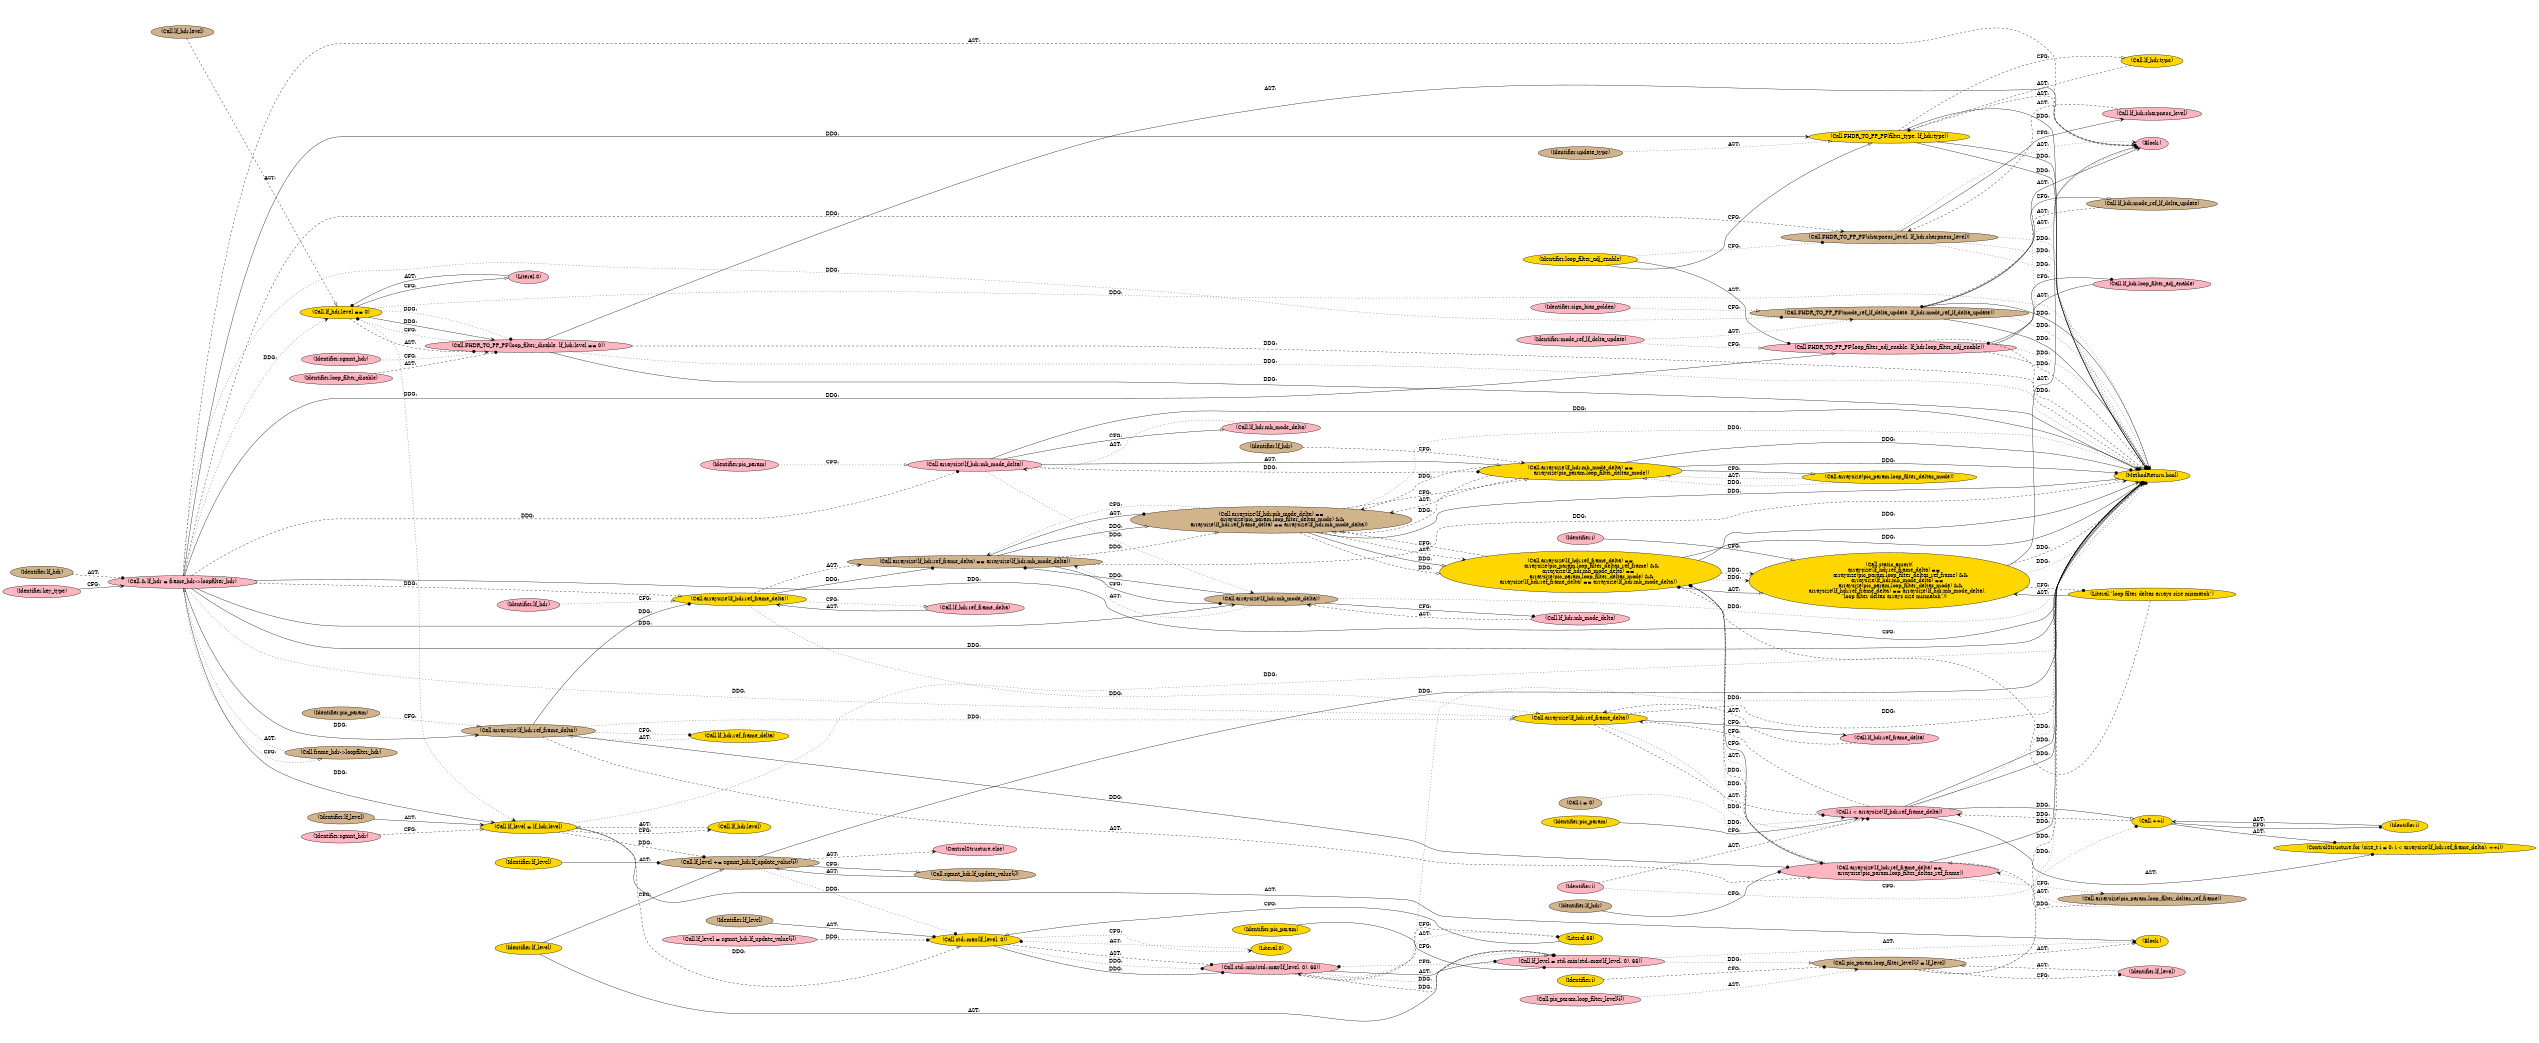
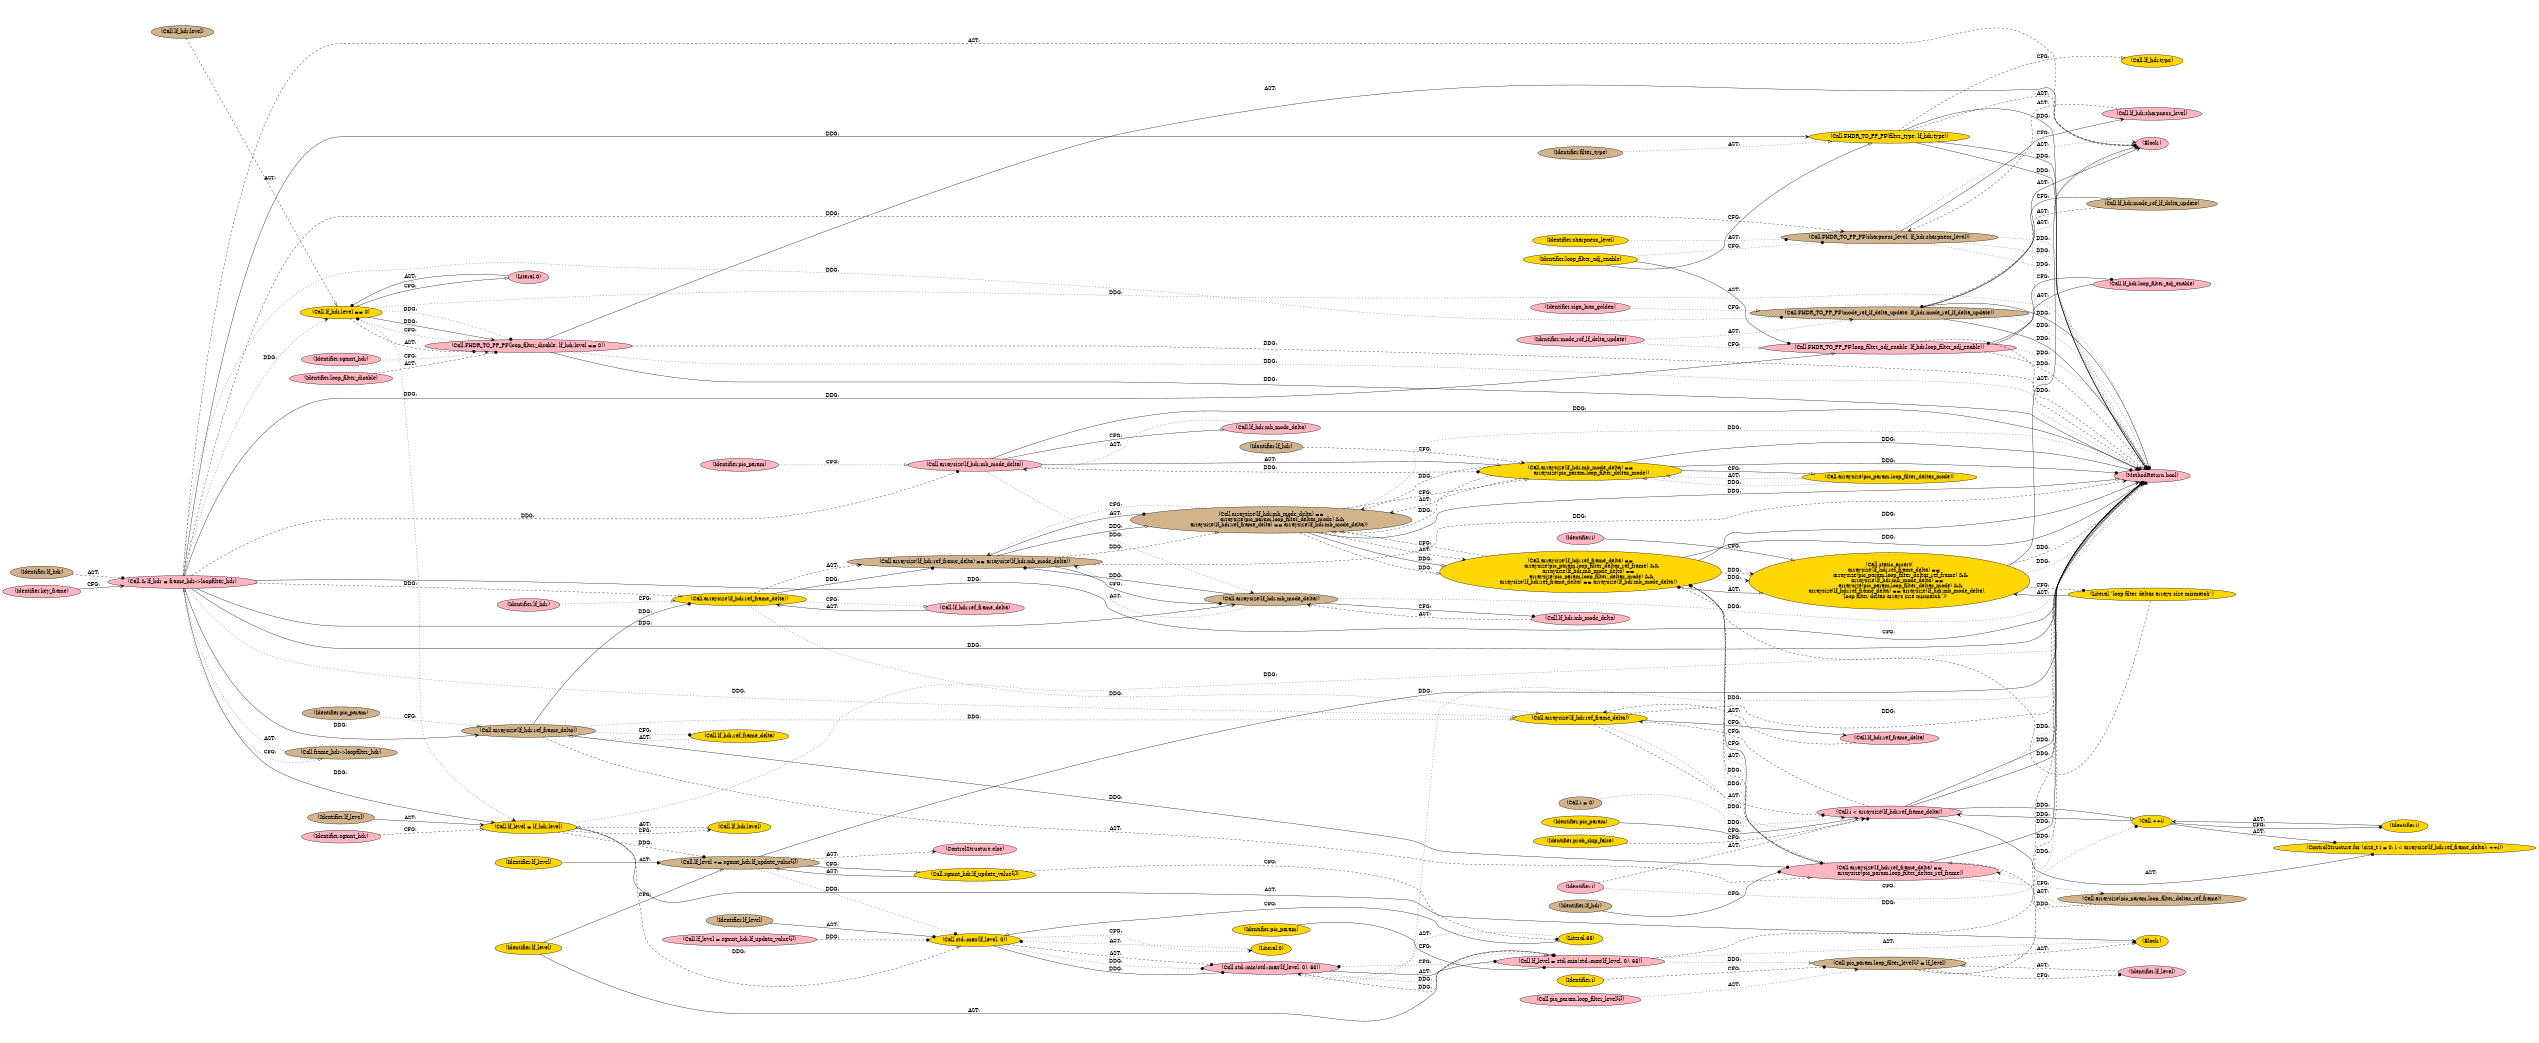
(2020, 94) -> none
(1580, 153) -> (1580, 153)
none -> (1580, 241)
(2152, 476) -> (2152, 476)
(42, 592) -> (42, 592)
(2046, 818) -> (2046, 818)
none -> (1580, 841)
(975, 875) -> (975, 875)
none -> (2024, 909)
(1425, 927) -> (1300, 867)
